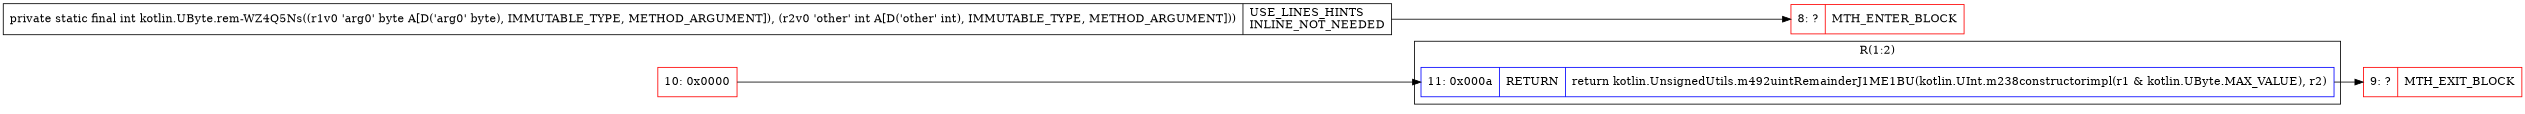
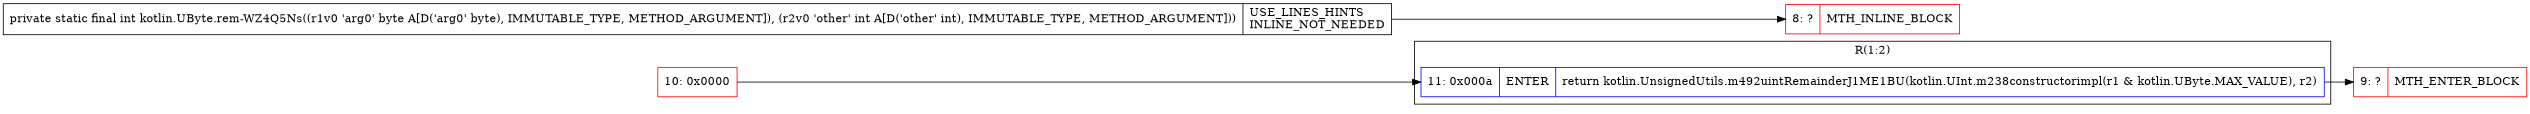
(1895, 19) -> (1890, 19)
(1532, 82) -> (1528, 82)
(2460, 82) -> (2457, 82)
